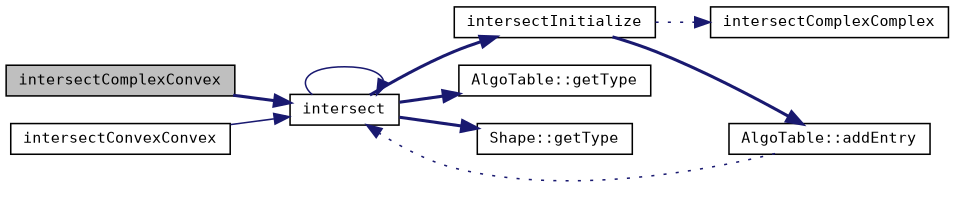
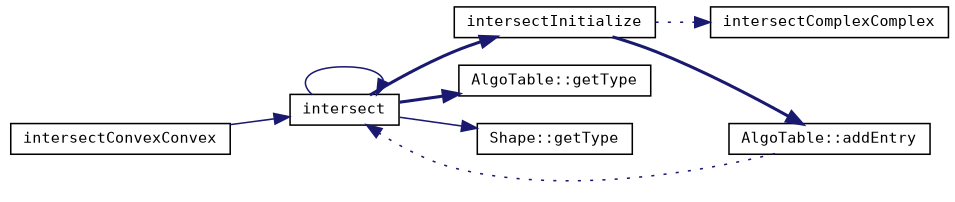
(120, 81) -> none
(431, 122) -> (431, 122)
